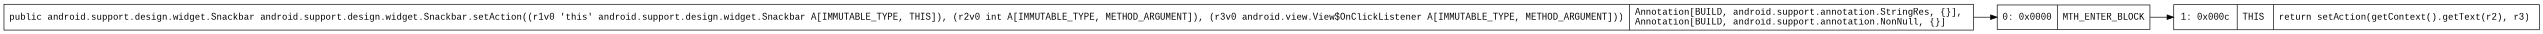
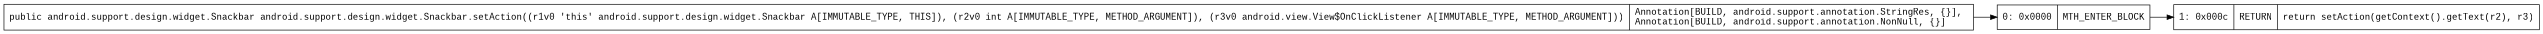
(2254, 17) -> (2256, 17)
